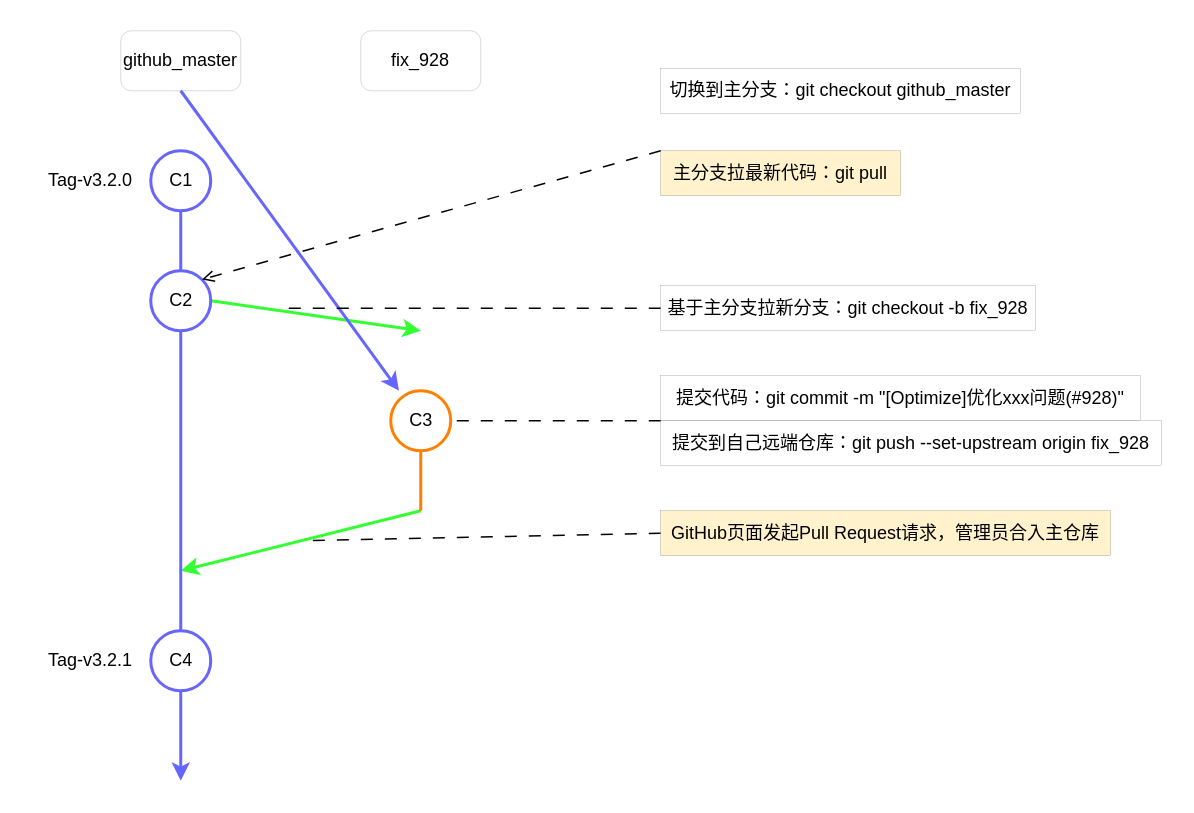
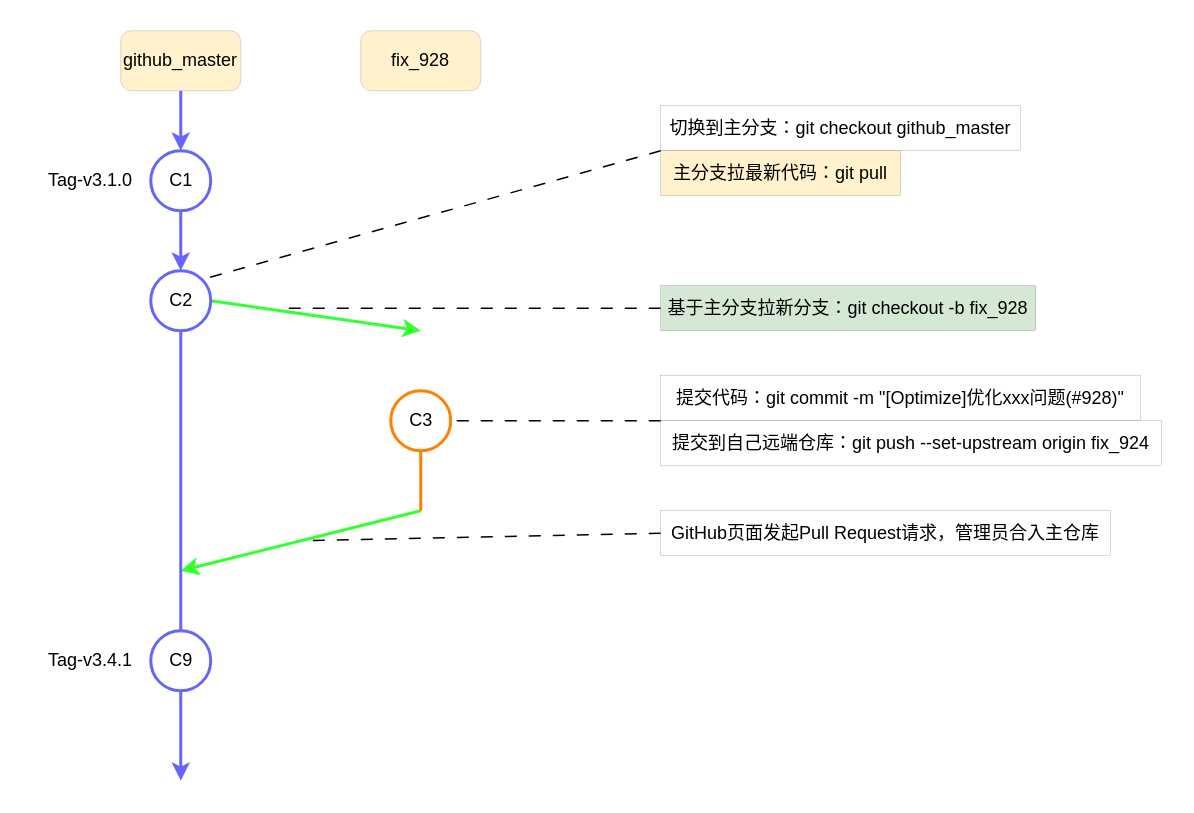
(181, 61) -> (181, 61)
(421, 61) -> (421, 61)
(841, 91) -> (841, 128)
(91, 181) -> (91, 181)
(286, 236) -> (181, 114)
(181, 260) -> (181, 255)
(208, 278) -> (207, 278)
(848, 308) -> (848, 308)
(911, 443) -> (911, 443)
(886, 533) -> (886, 533)
(91, 661) -> (91, 661)
(182, 661) -> (182, 661)
